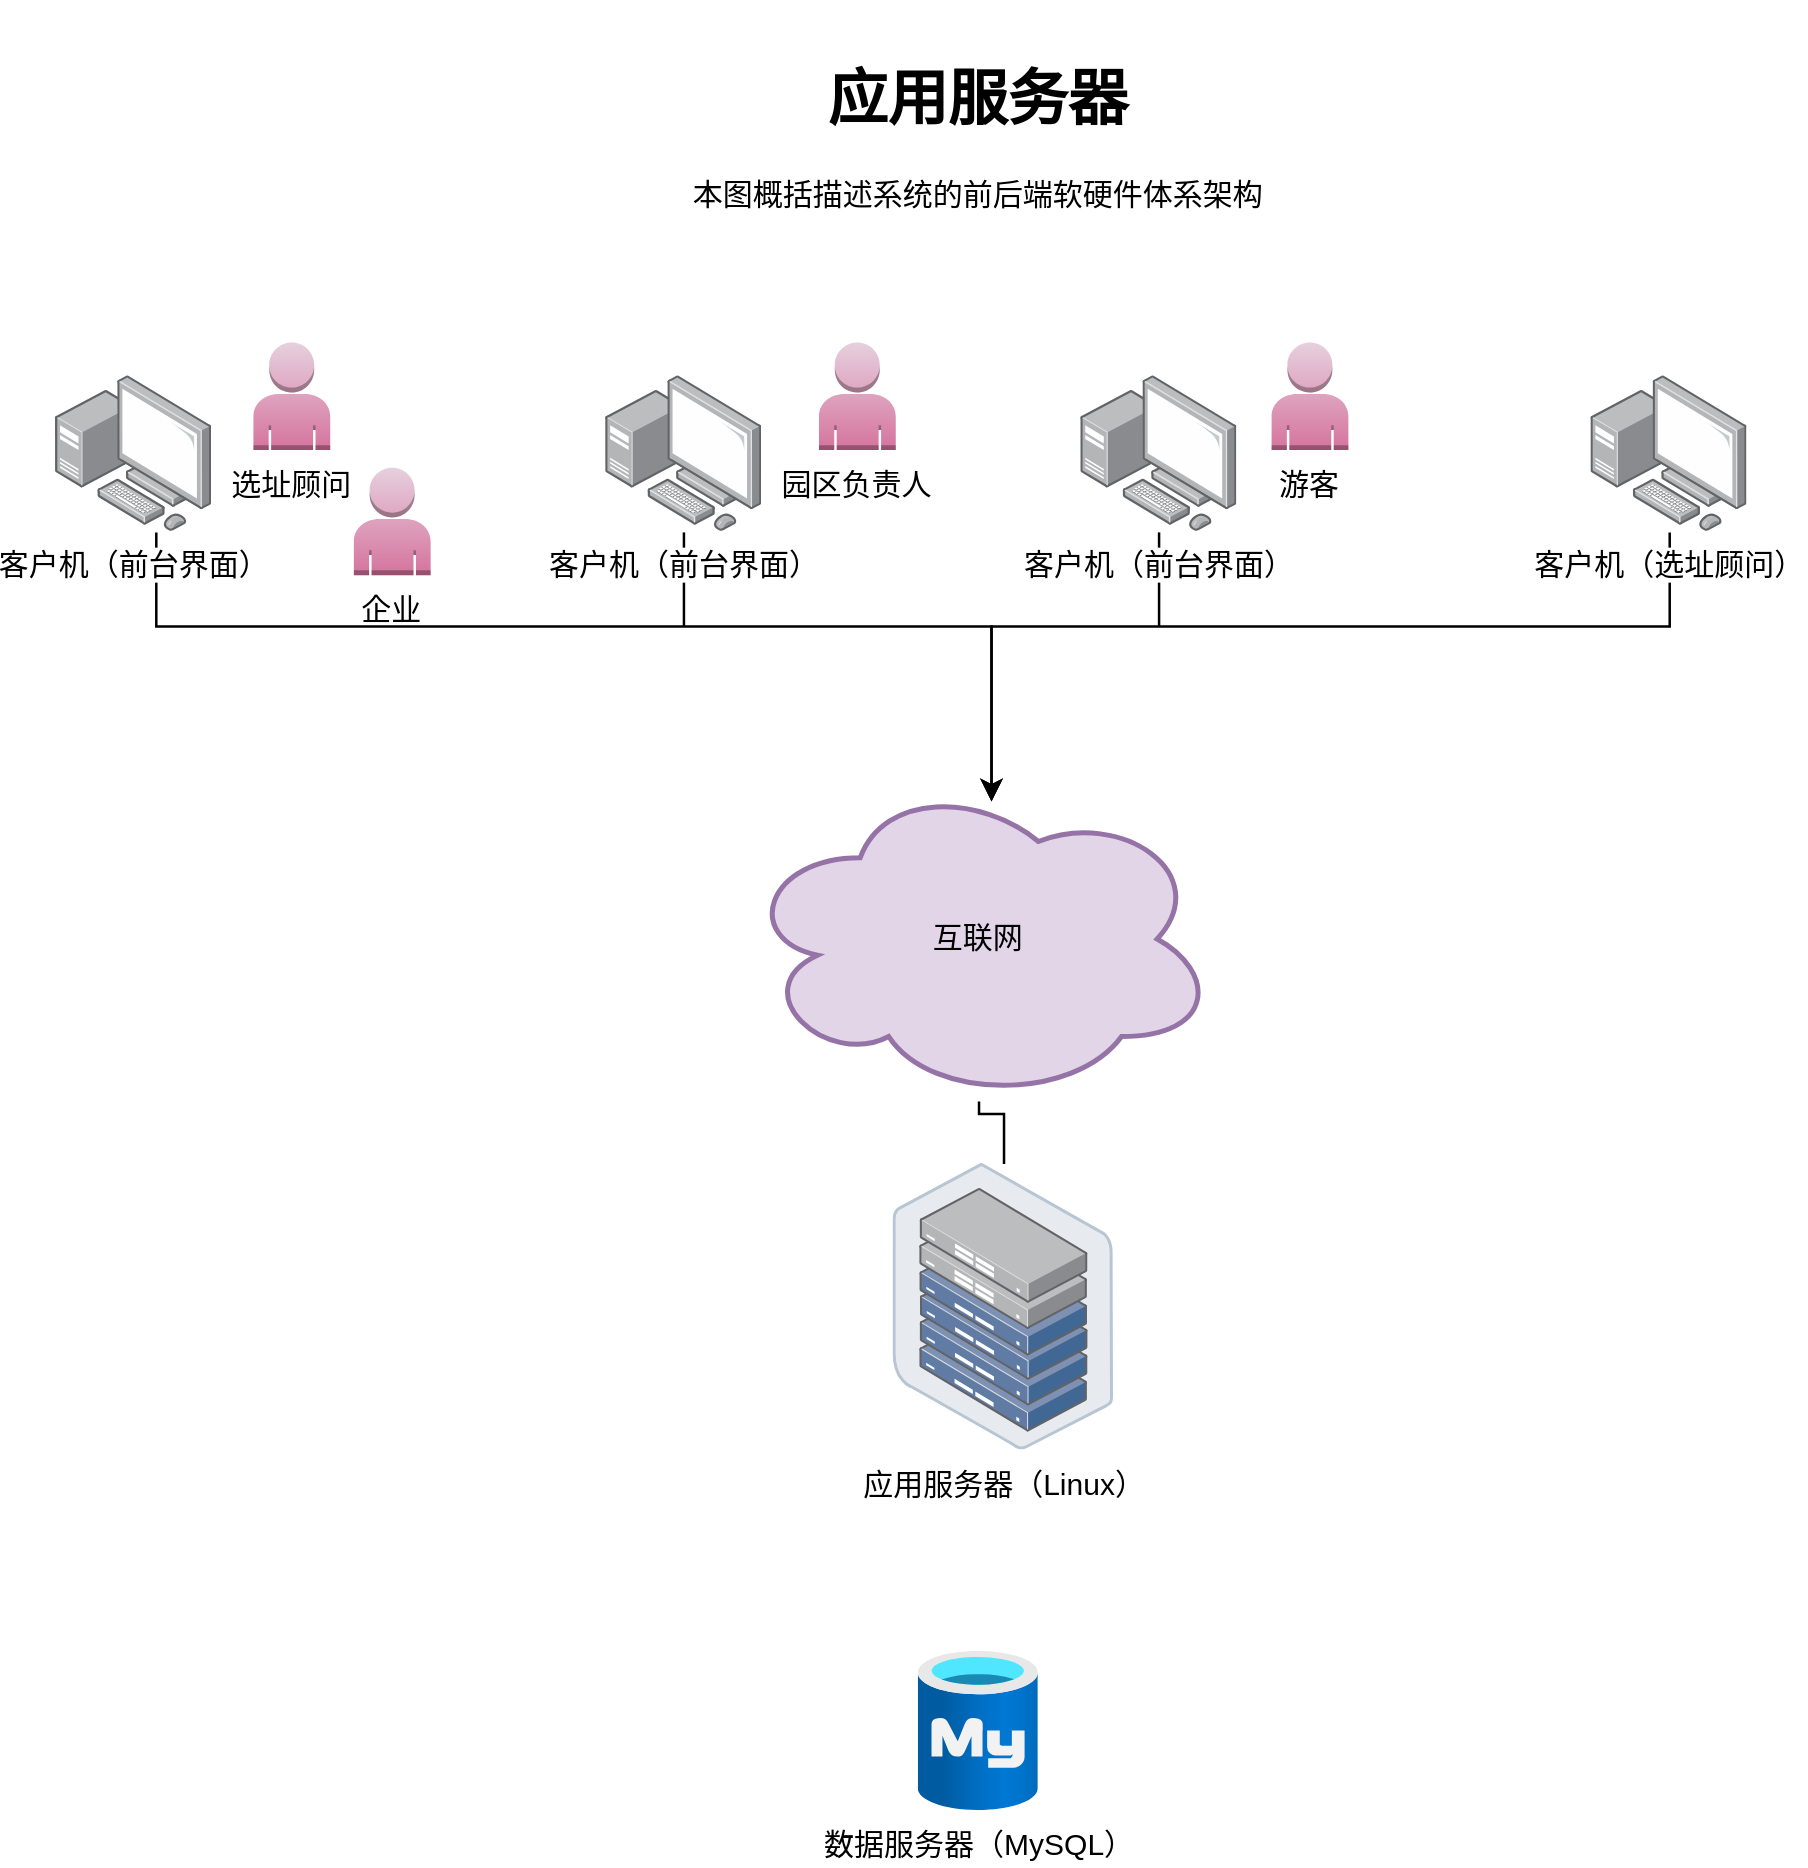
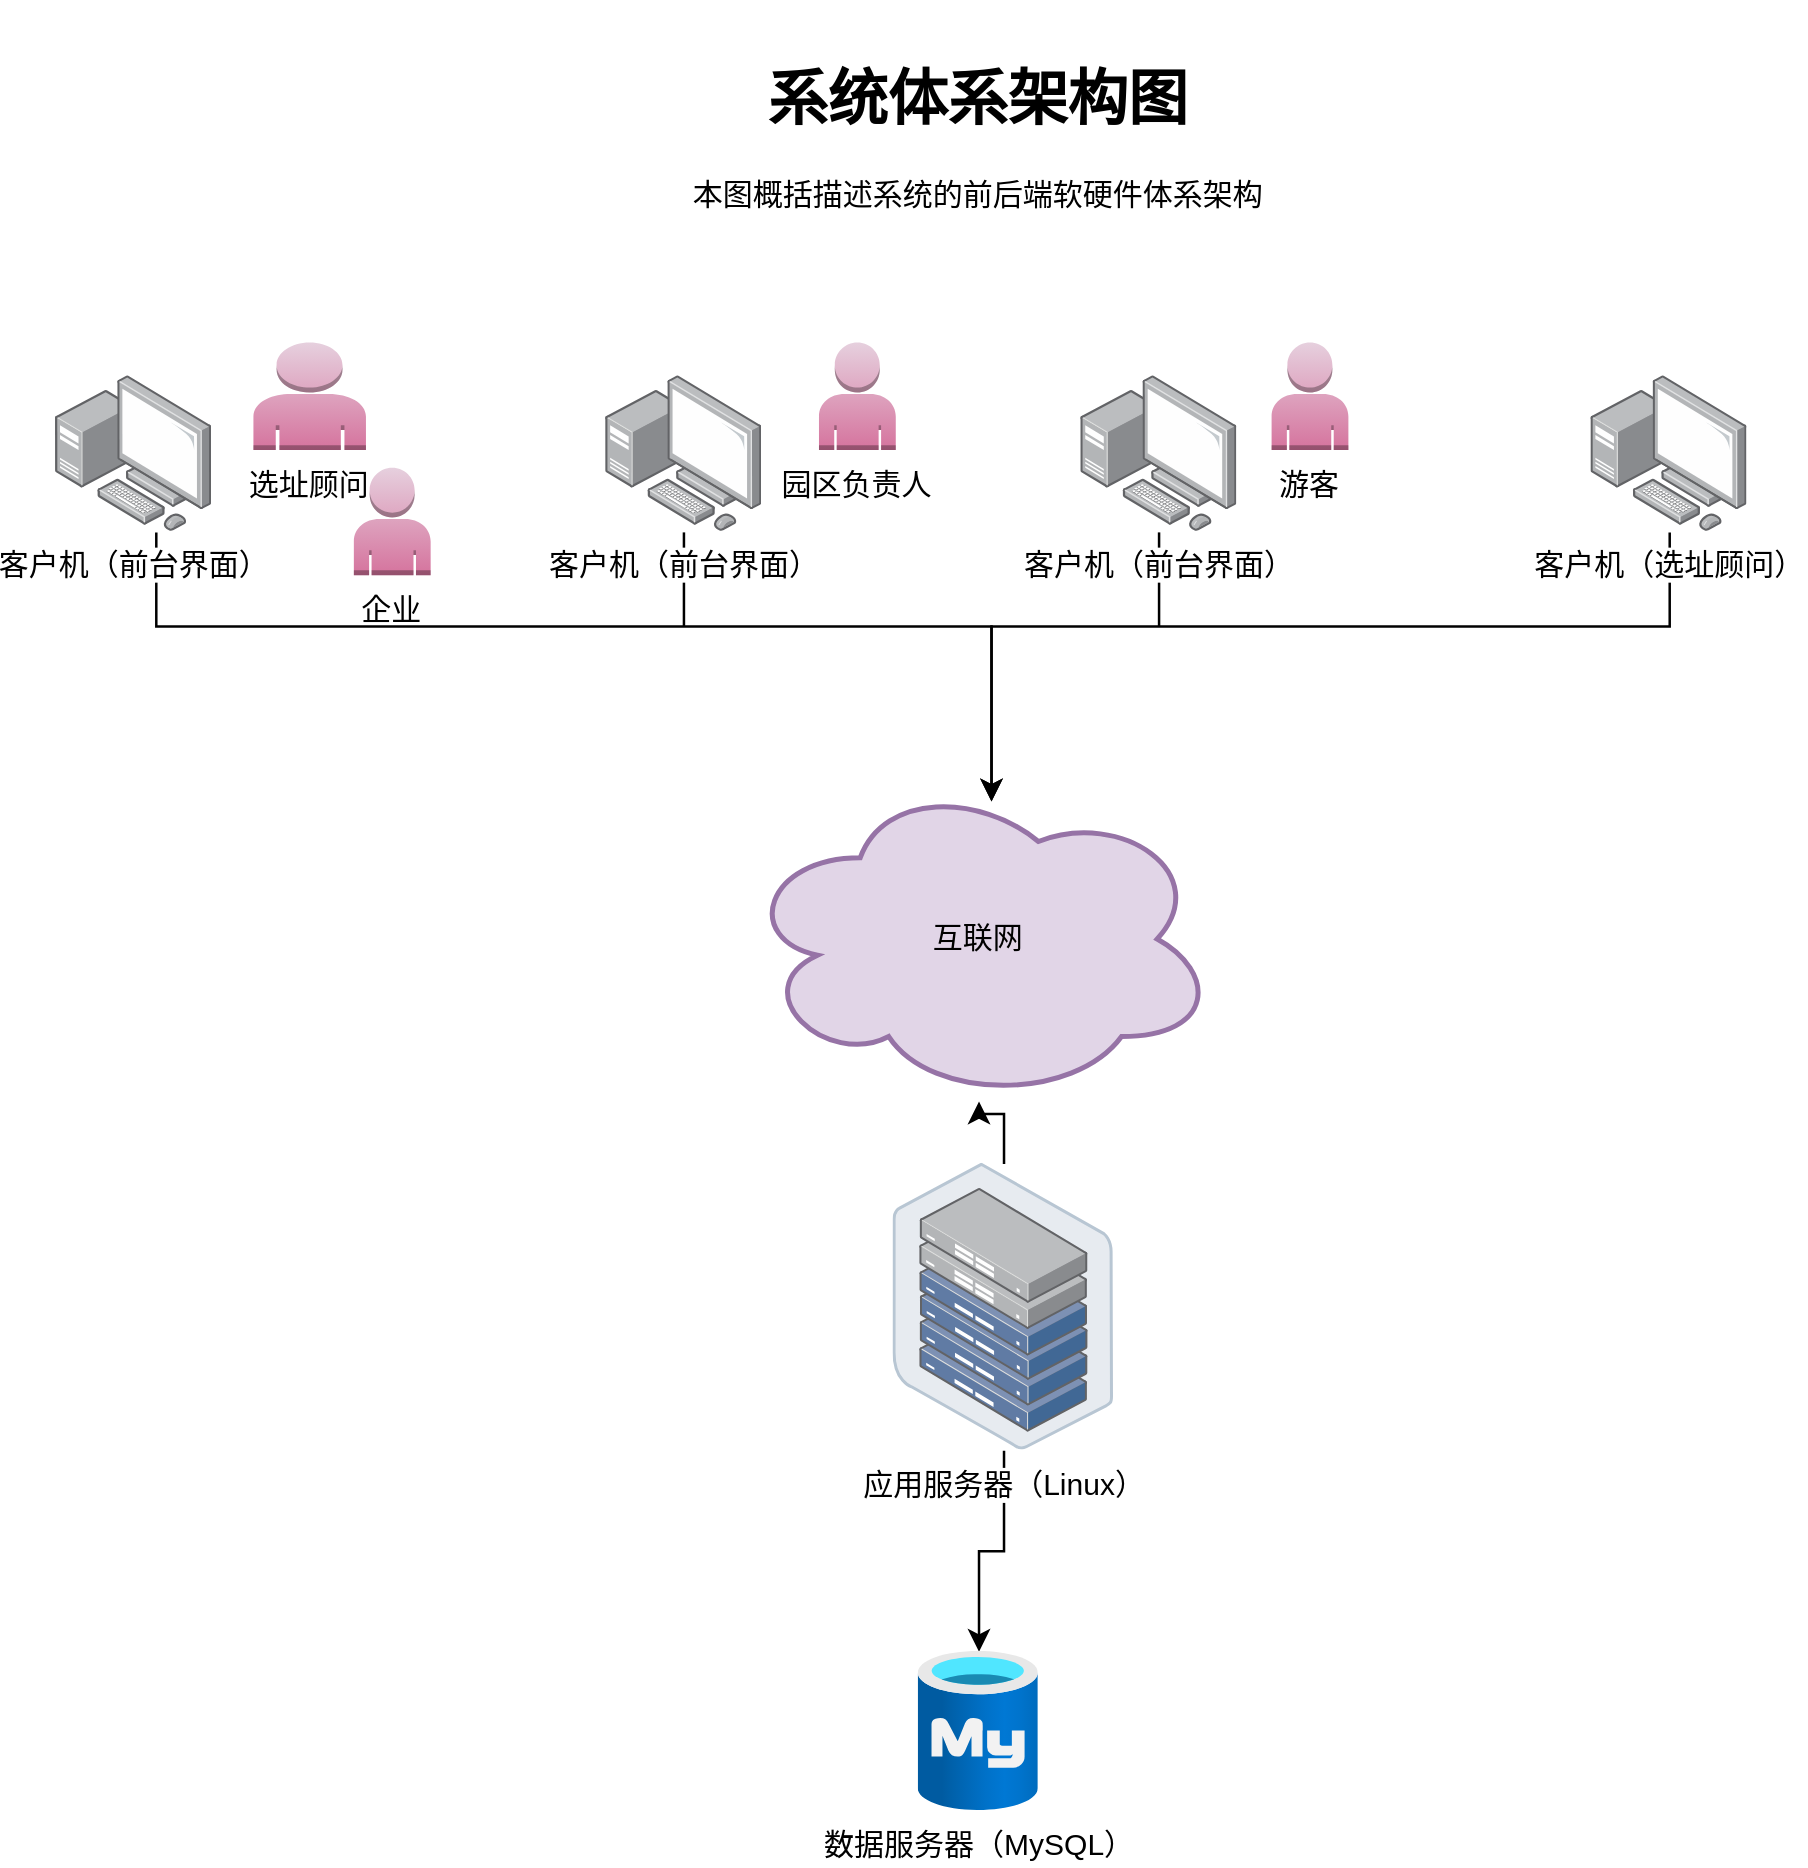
(979, 62) -> (979, 62)
(292, 396) -> (310, 396)
(979, 1112) -> (982, 1114)
none -> (979, 1556)
